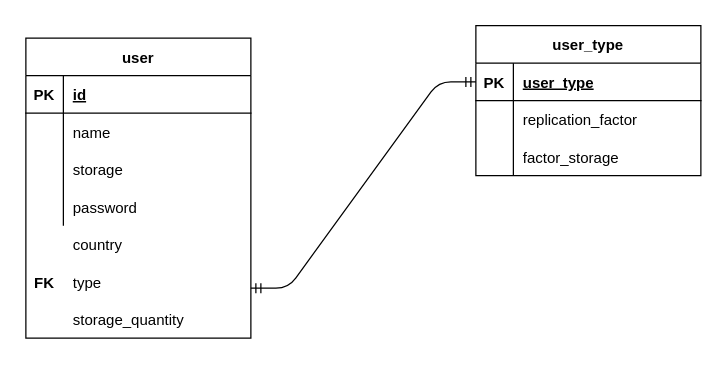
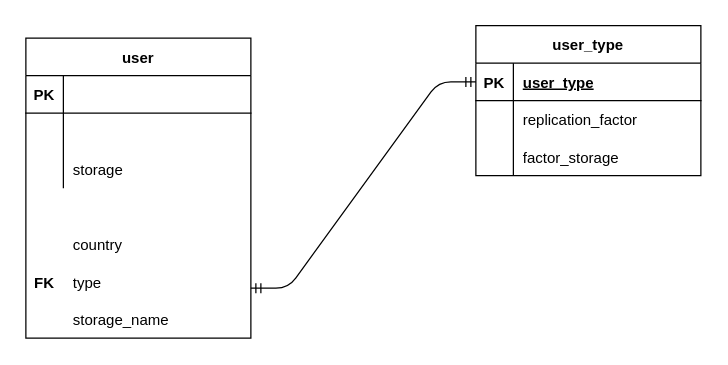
(157, 94) -> none
(157, 132) -> none
(157, 207) -> none
(138, 320) -> (123, 320)
